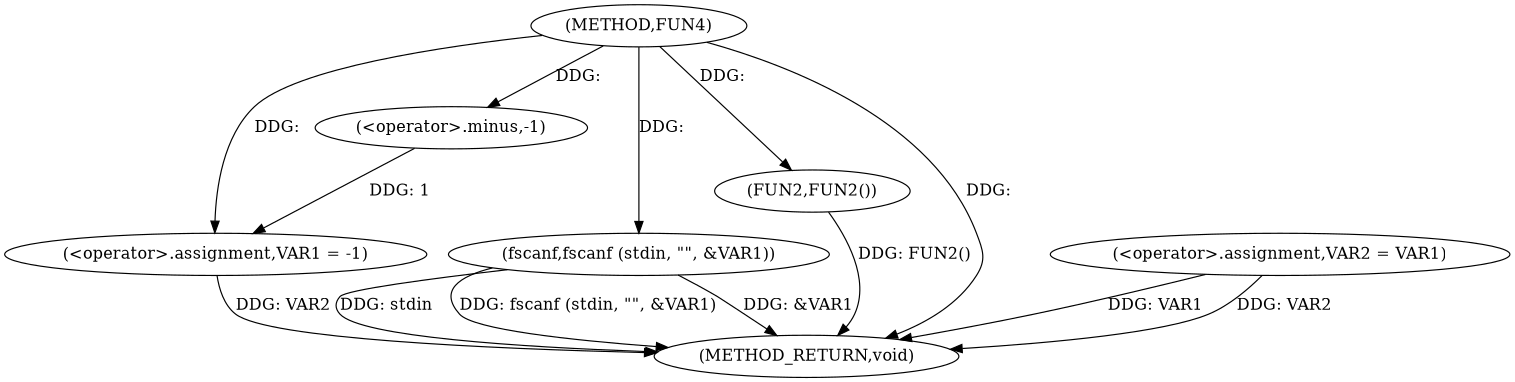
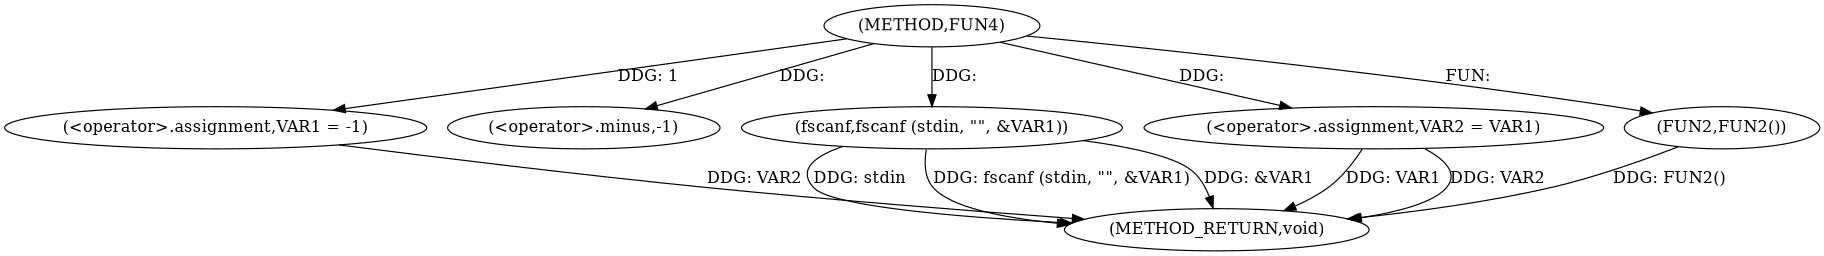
(725, 77) -> (1471, 77)
(280, 128) -> (648, 77)
(921, 153) -> (1140, 74)
(339, 188) -> none
